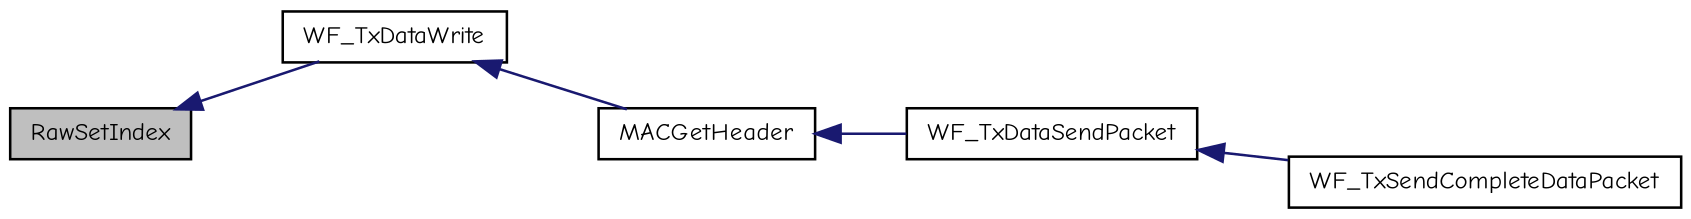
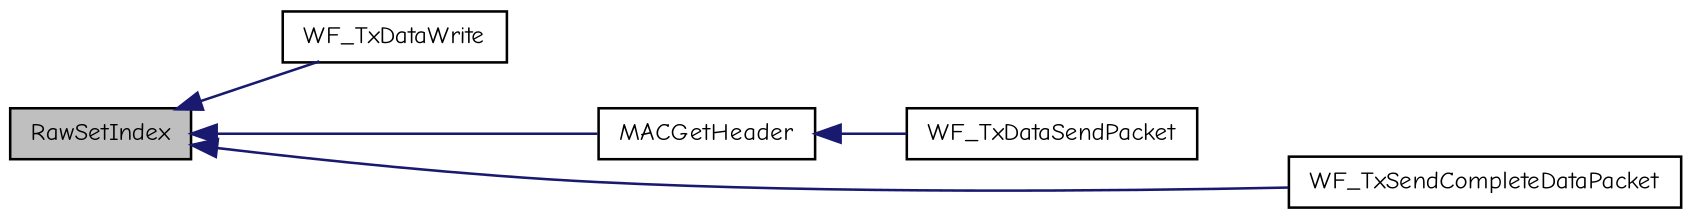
(563, 89) -> (407, 134)
(1256, 157) -> (752, 188)
